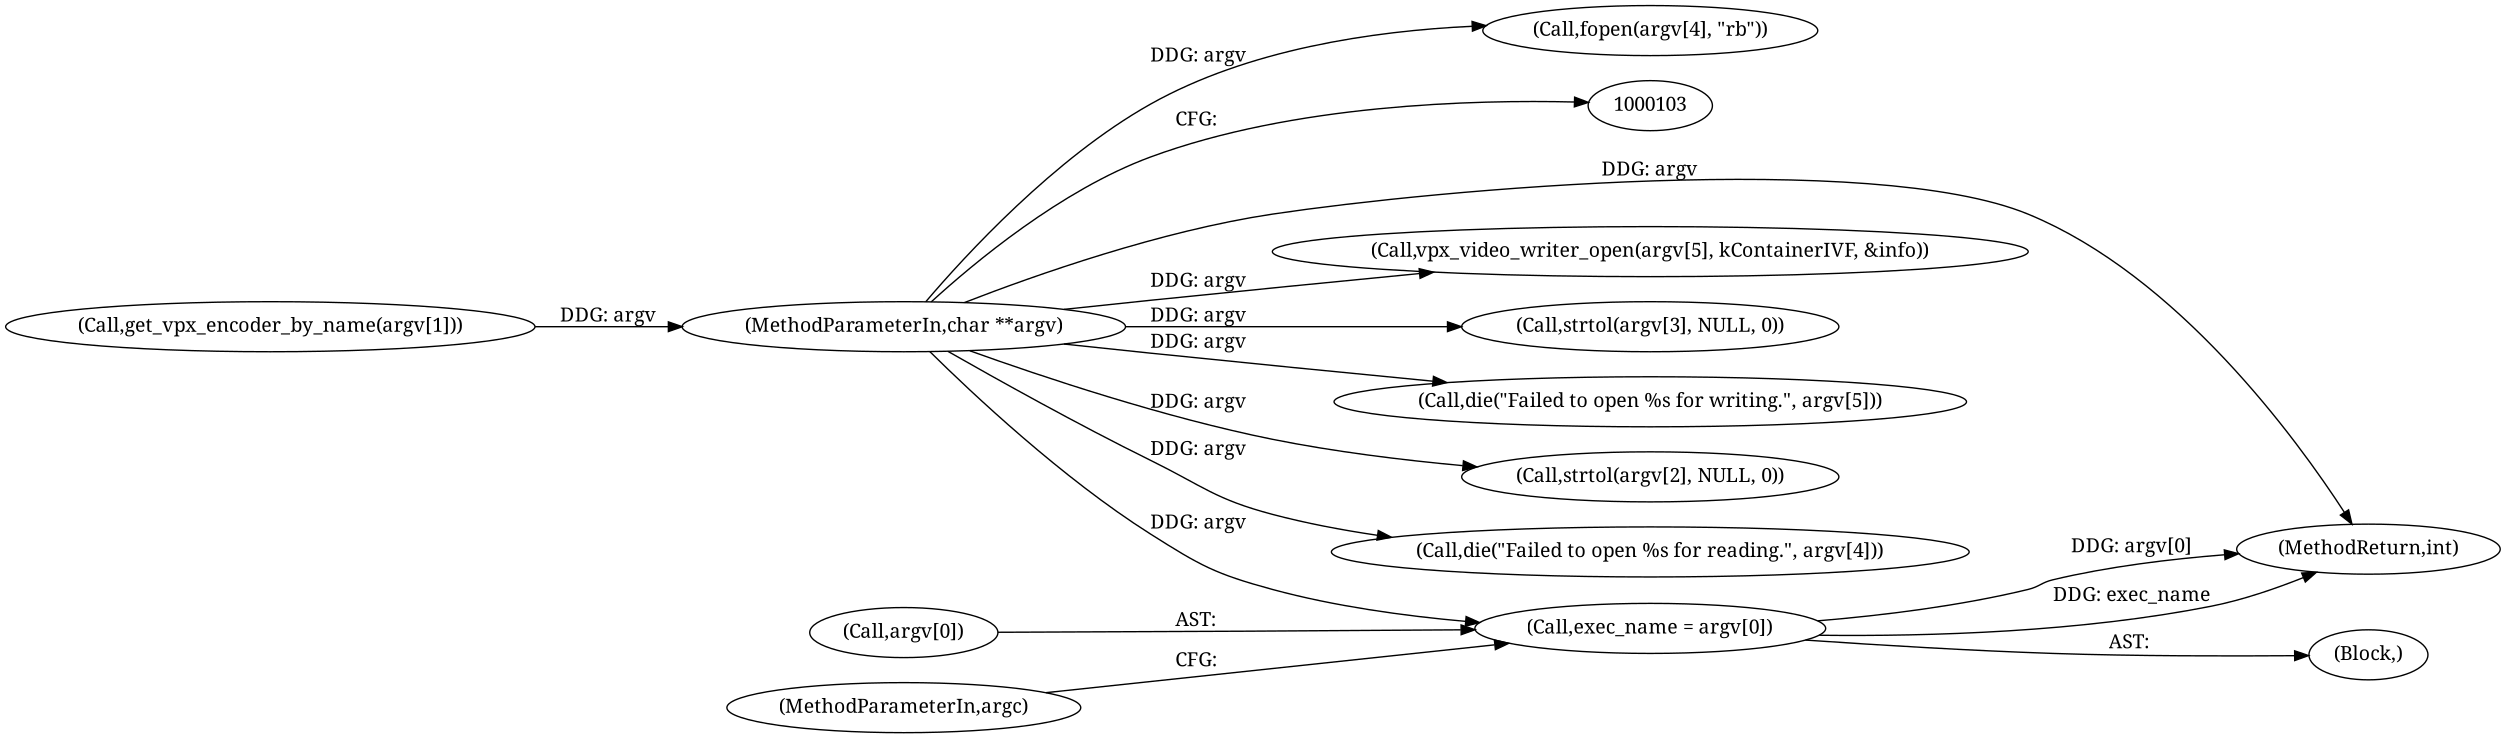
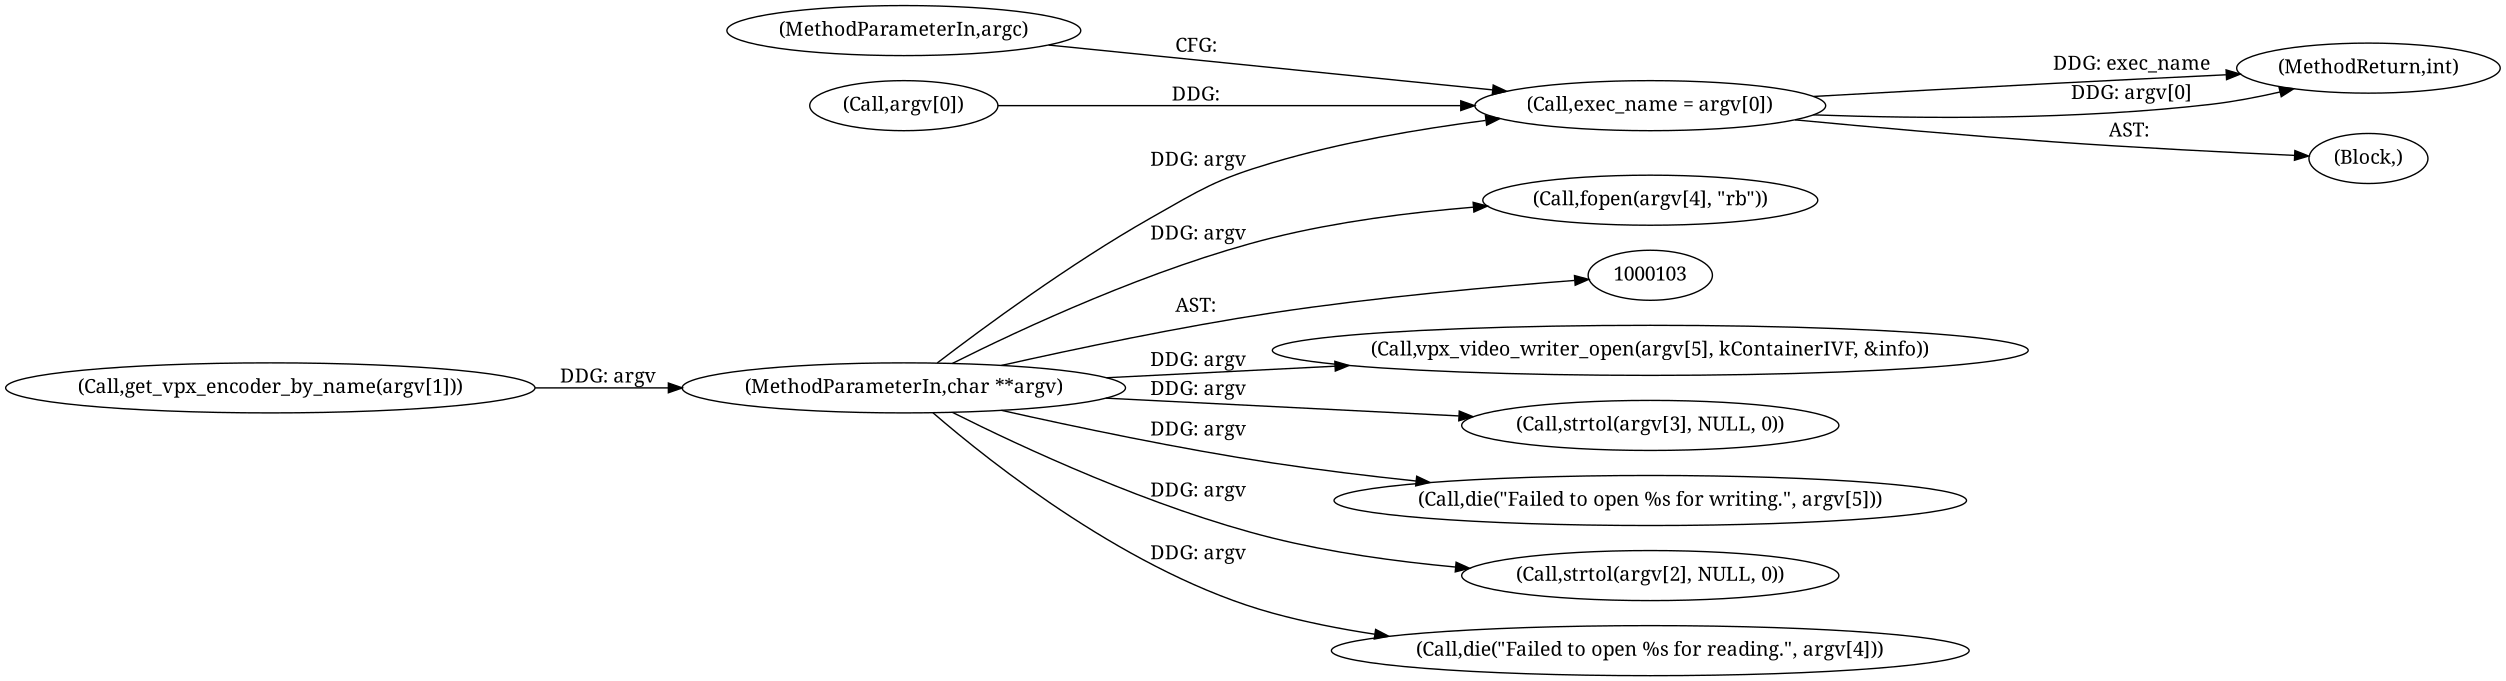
(1199, 120) -> (1199, 307)
(1711, 180) -> none
(1199, 621) -> (1199, 95)
